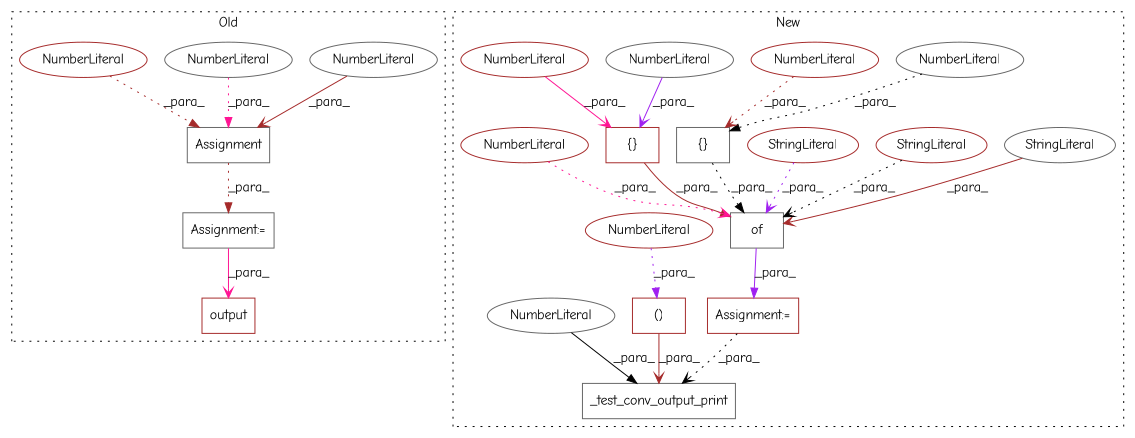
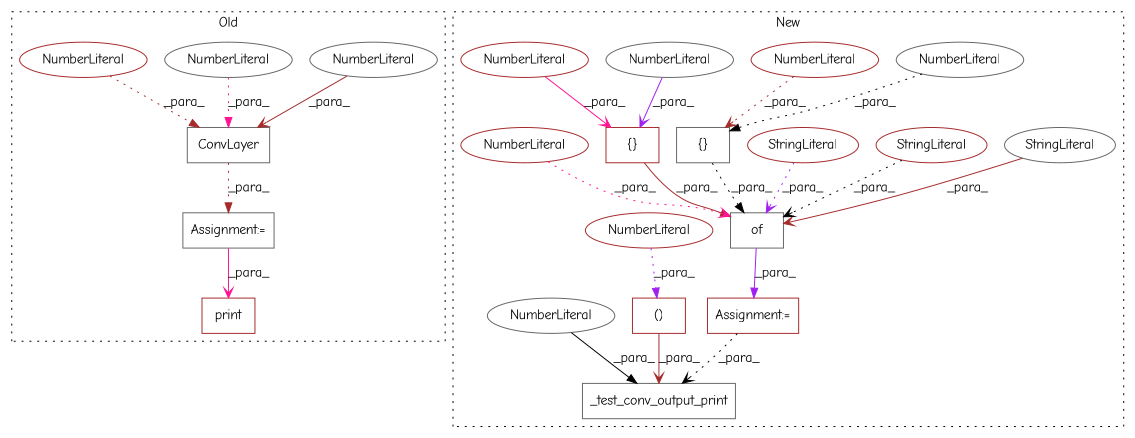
(228, 145) -> (228, 145)
(228, 316) -> (228, 316)
